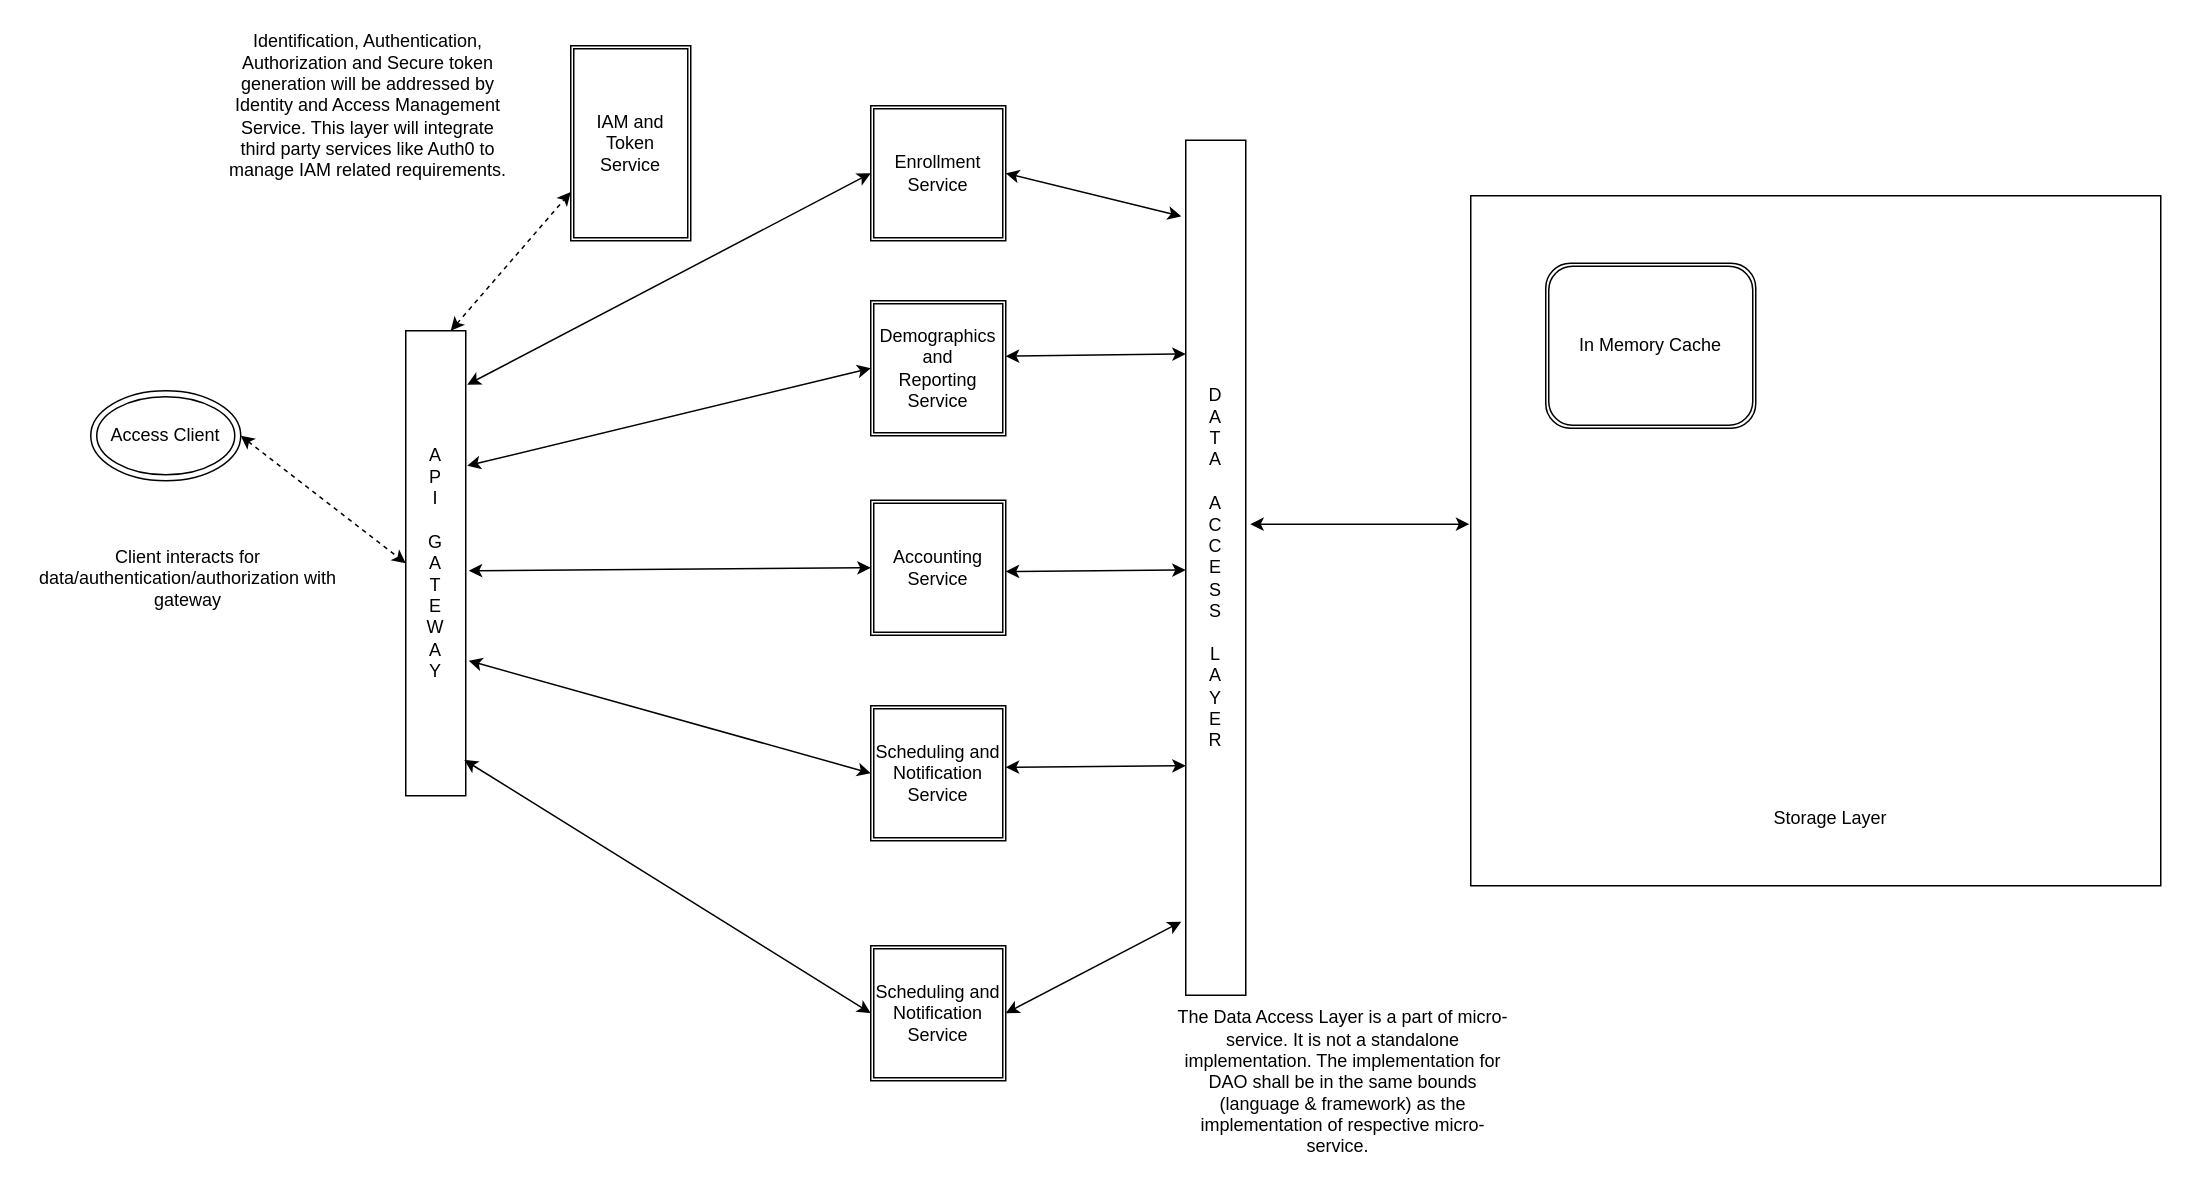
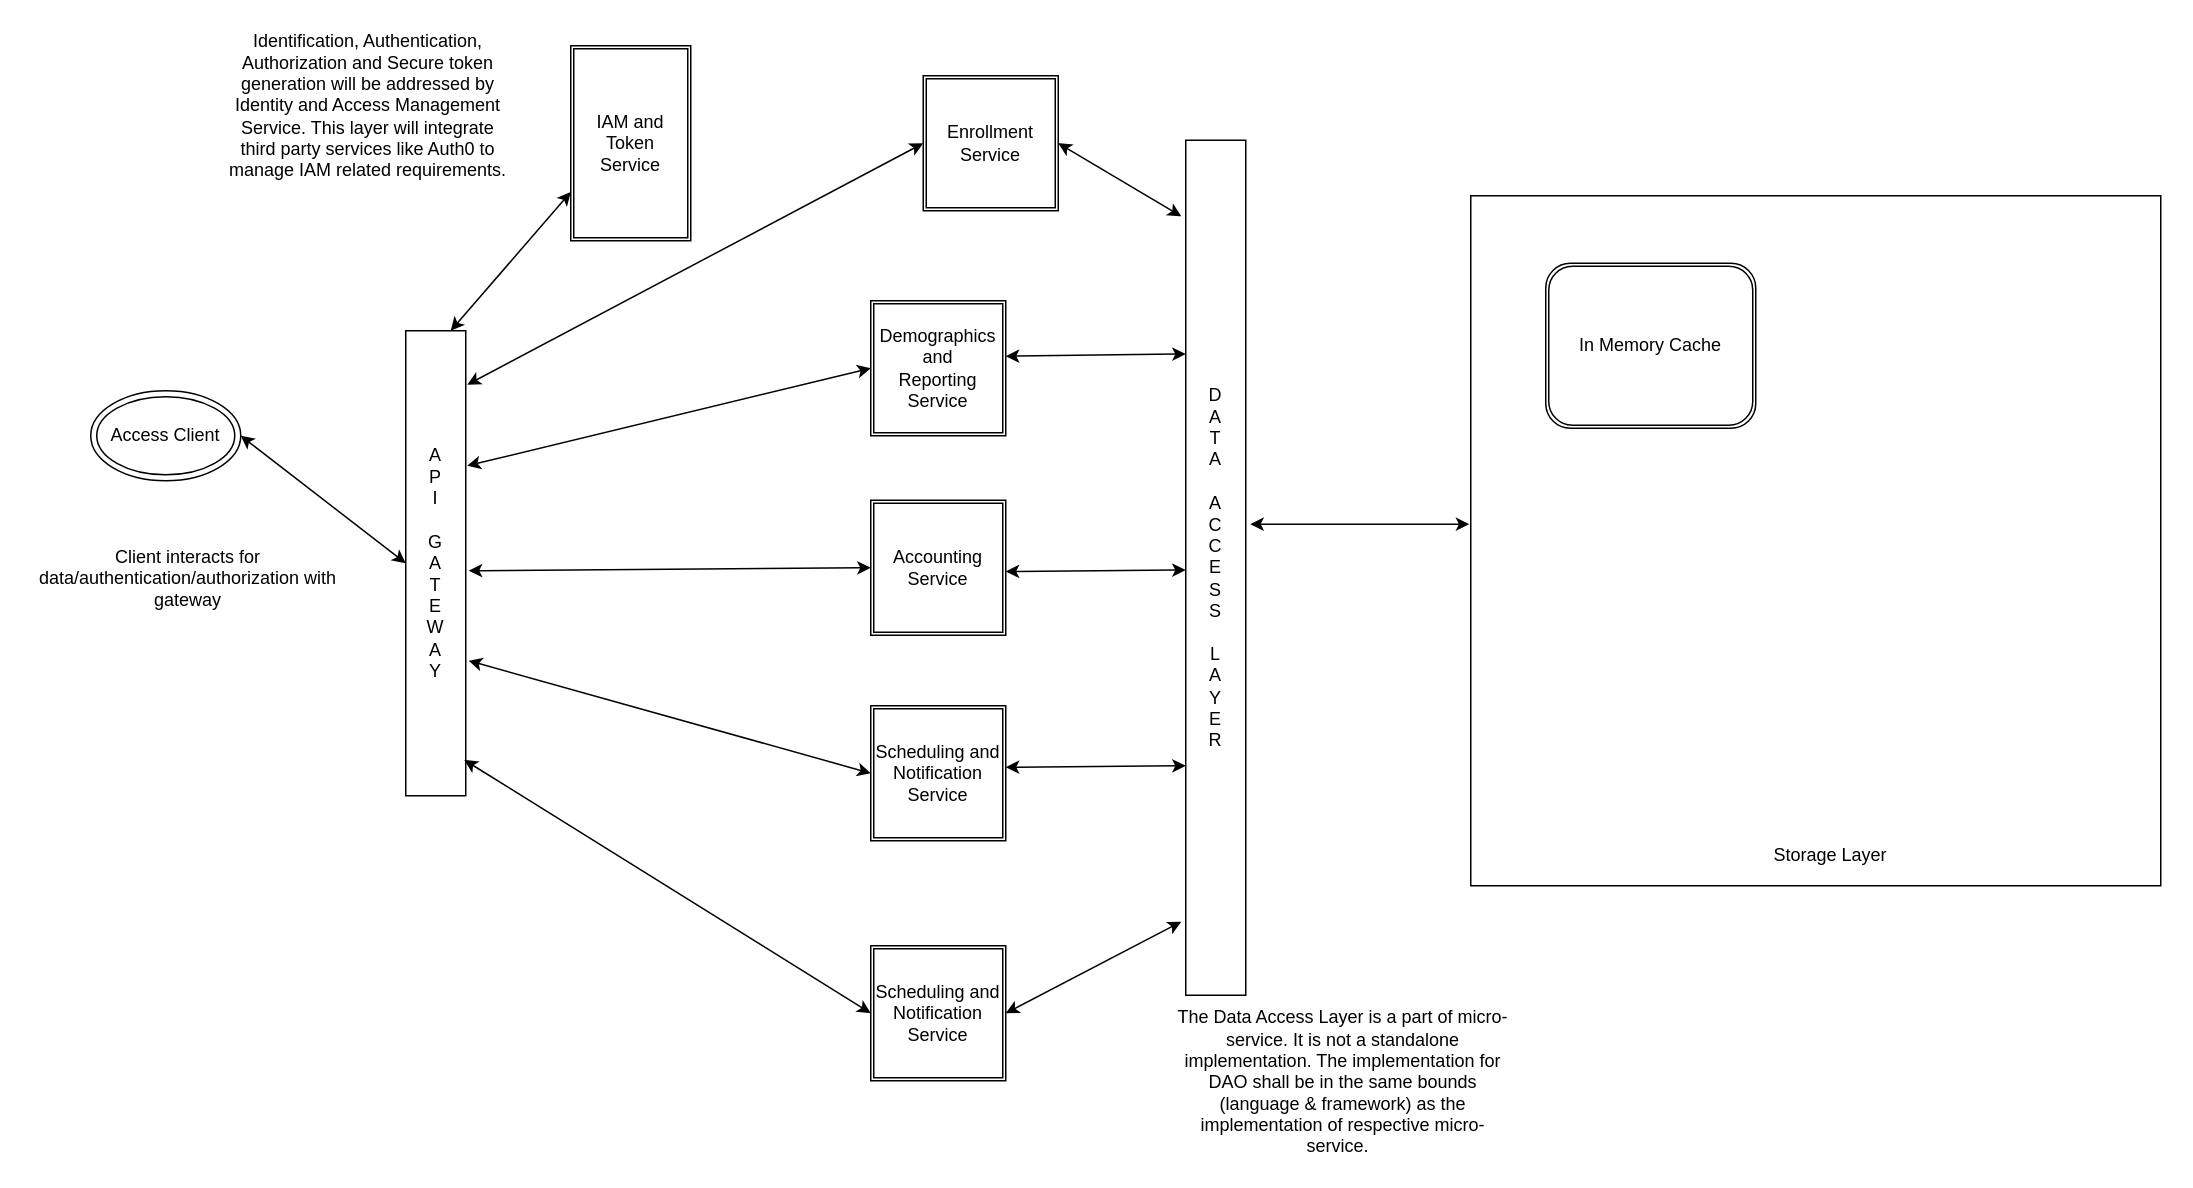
(938, 173) -> (991, 143)
(511, 261) -> (511, 261)
(324, 500) -> (324, 500)
(1831, 818) -> (1831, 856)
